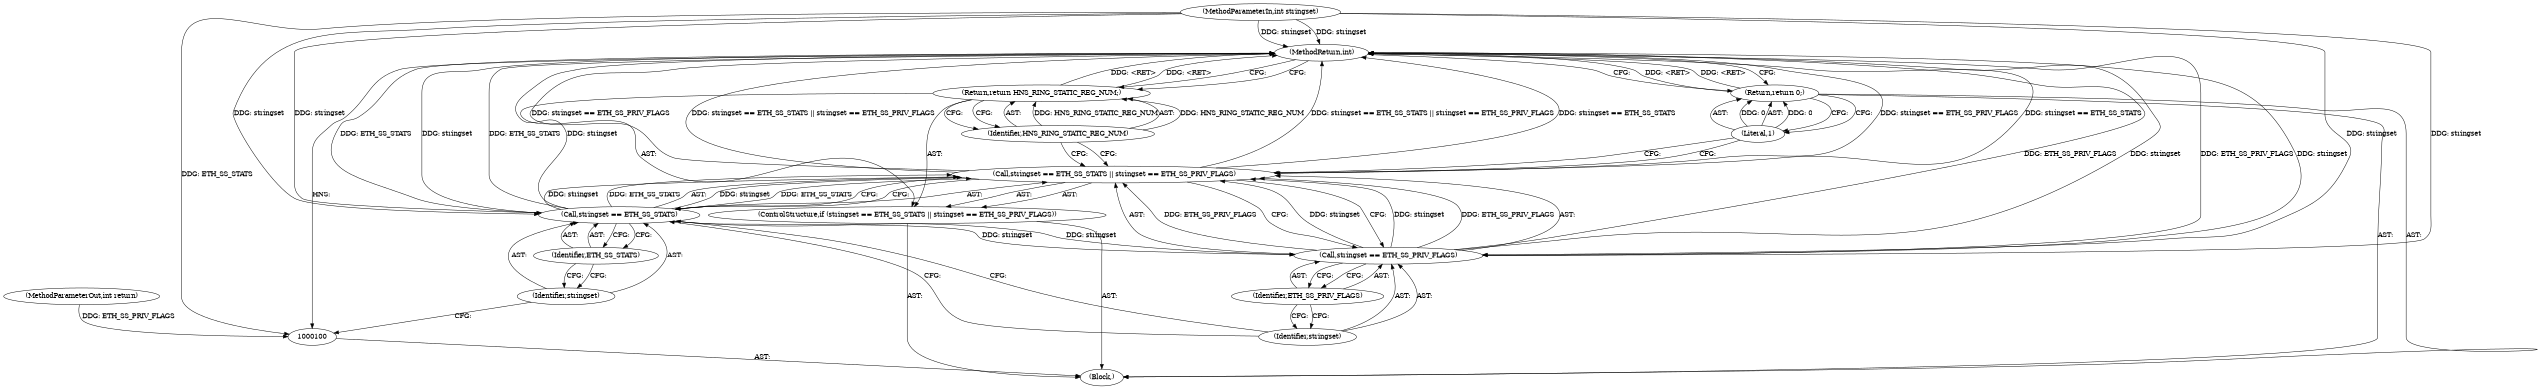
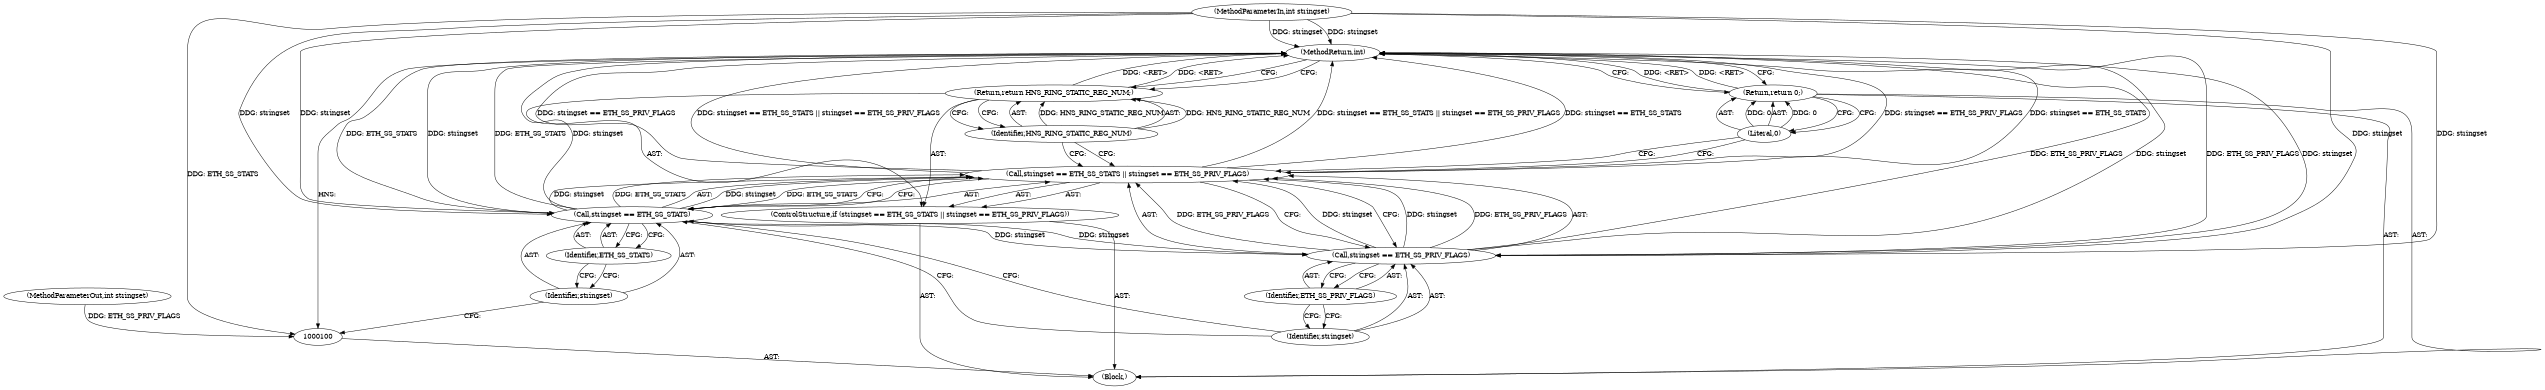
(1758, 134) -> (1764, 134)
(82, 296) -> (87, 296)
